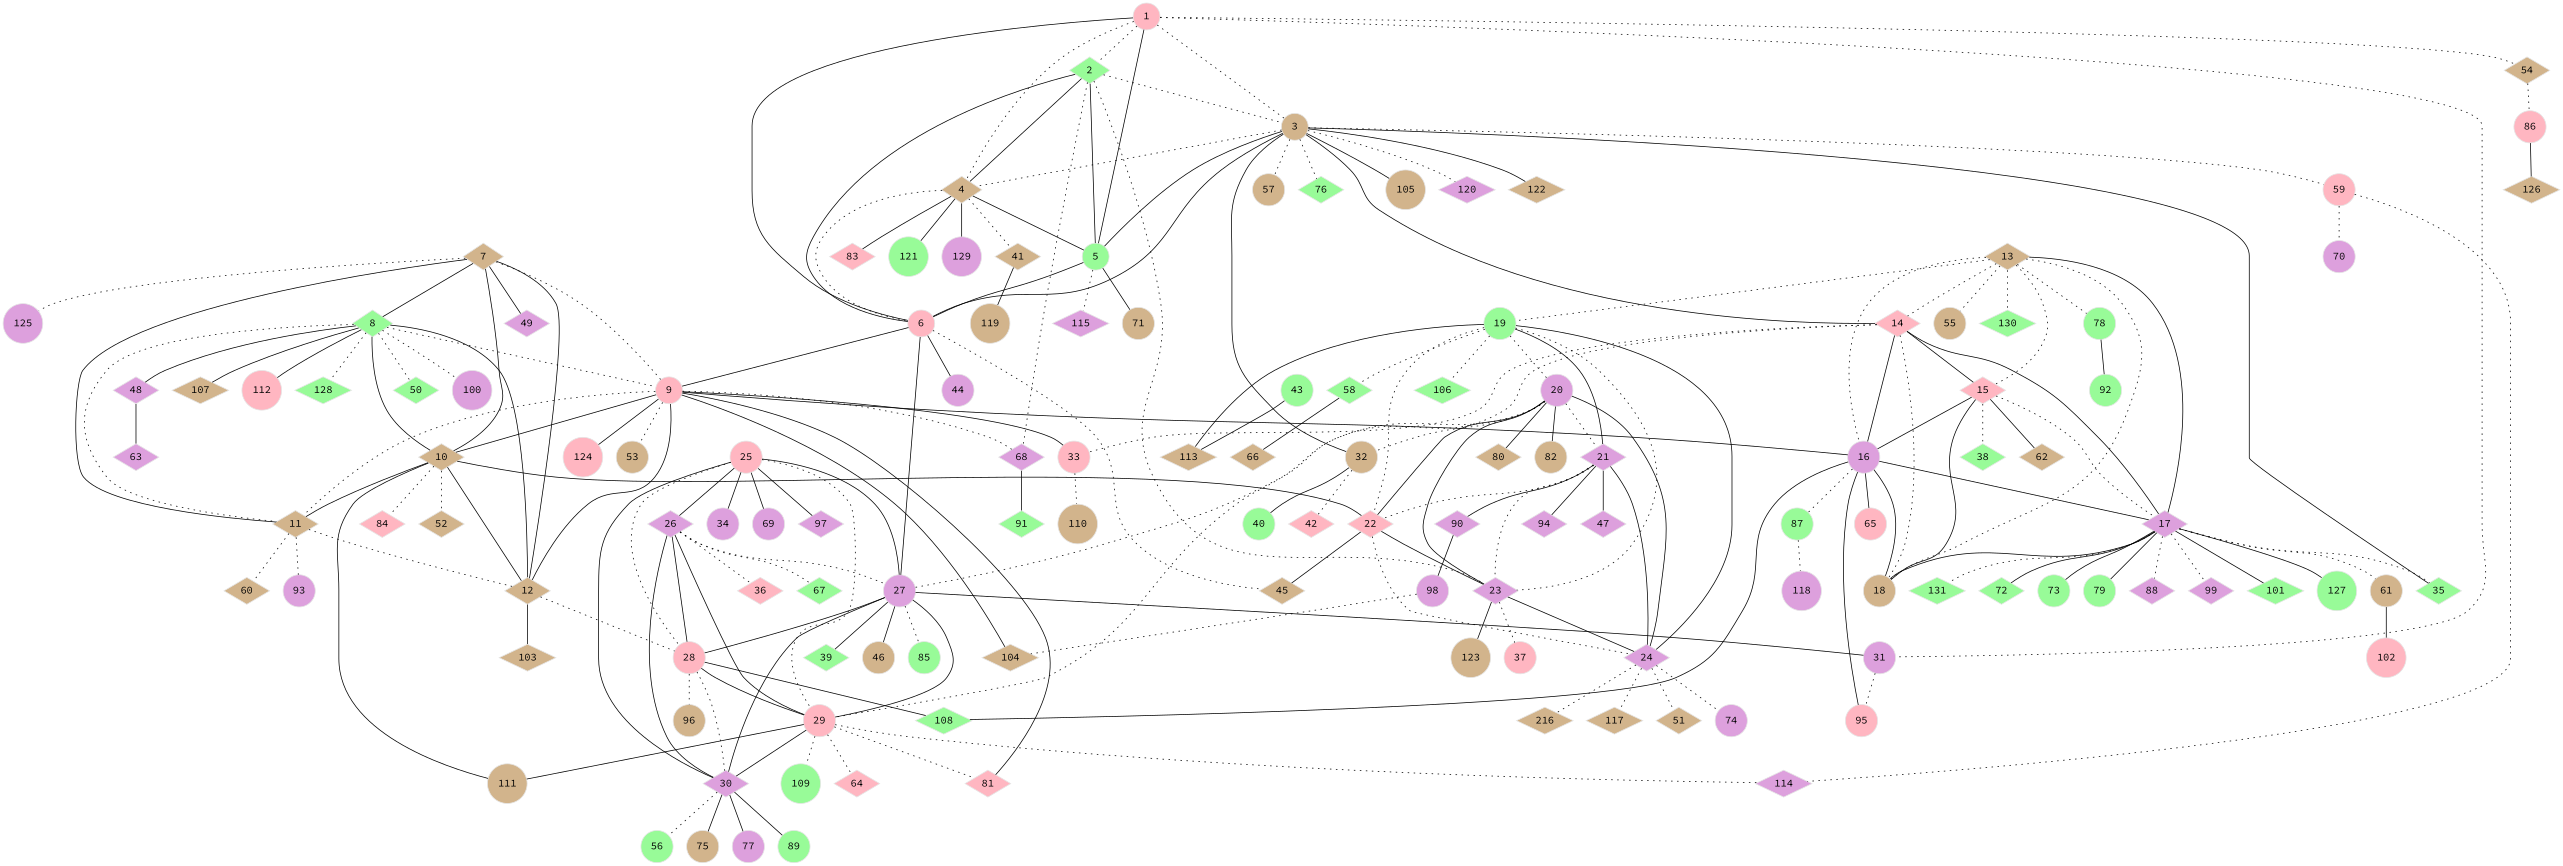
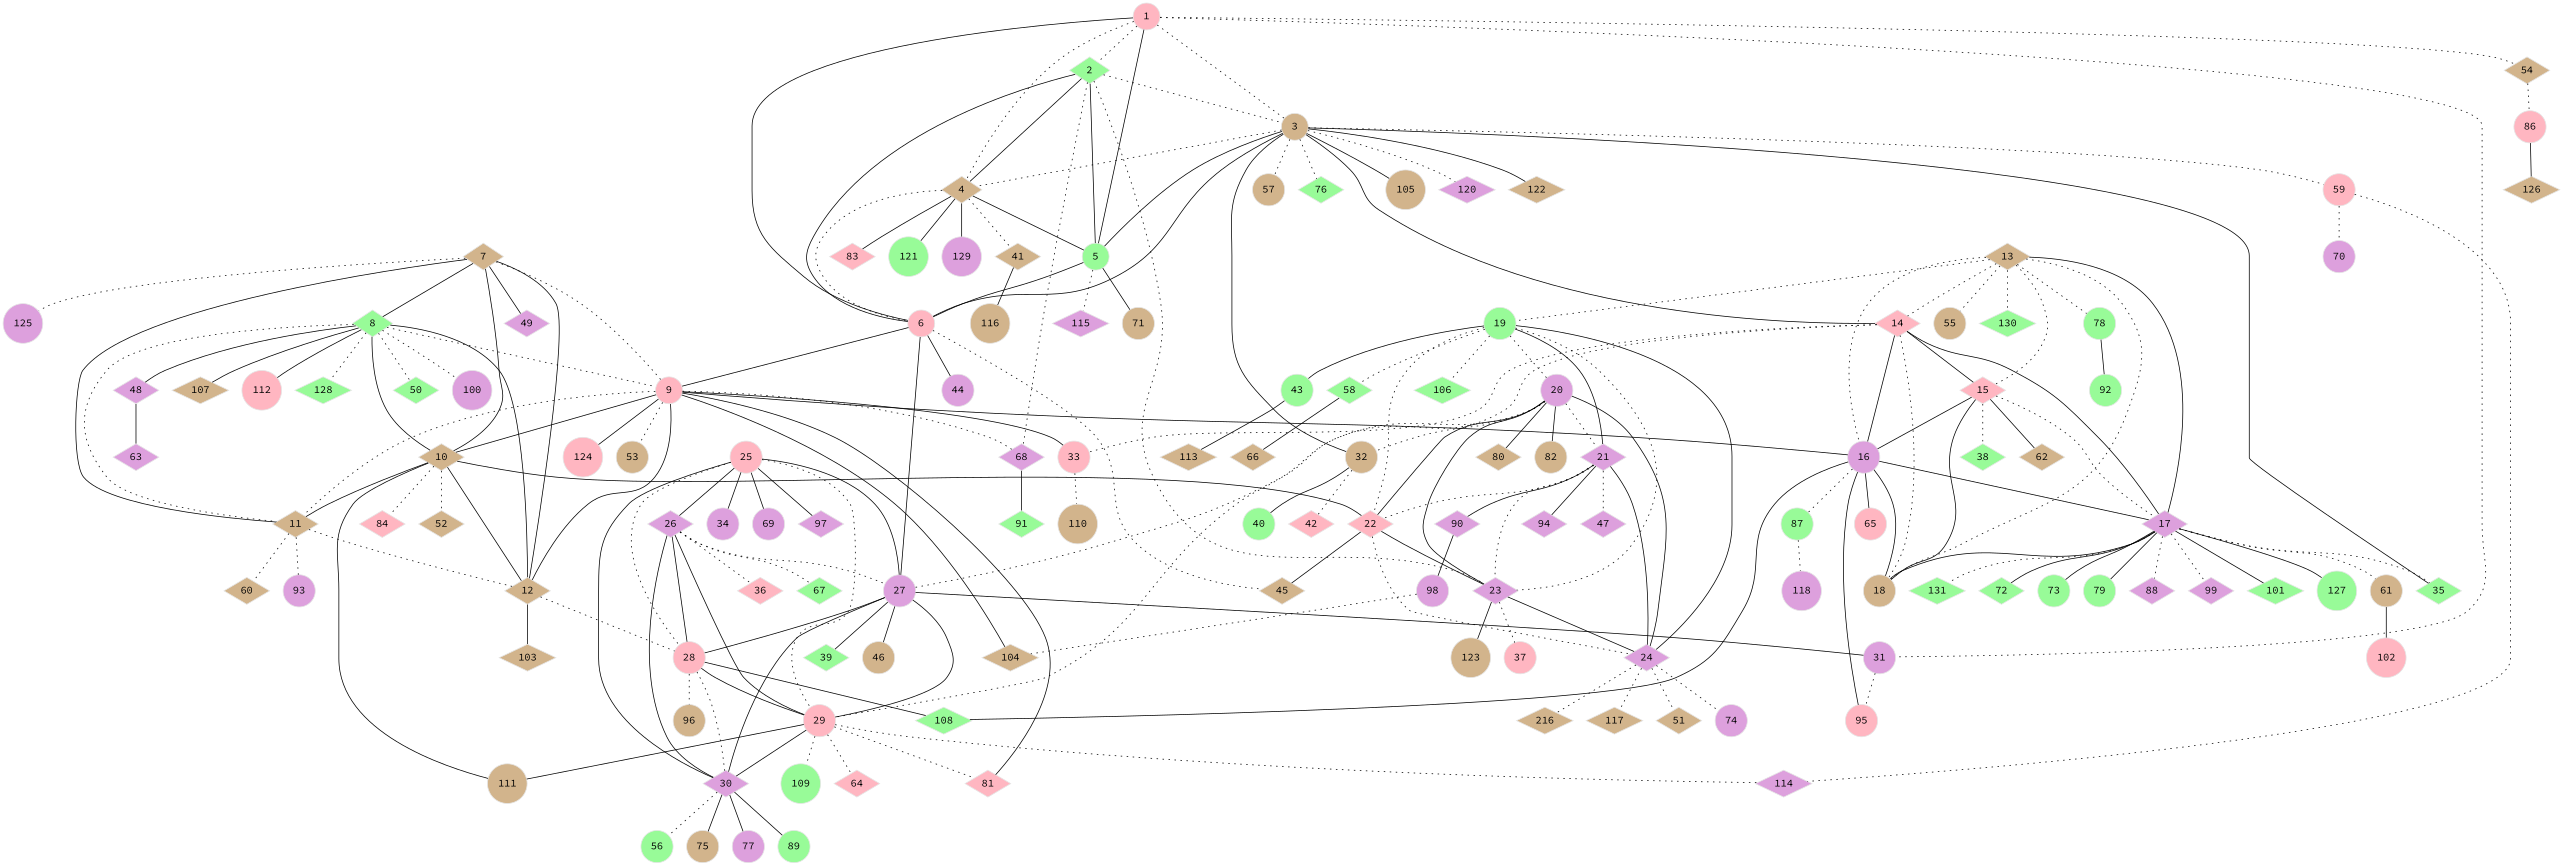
(990, 323) -> (990, 323)
(1323, 350) -> (1393, 343)
(1603, 491) -> (1603, 491)
(924, 658) -> none
